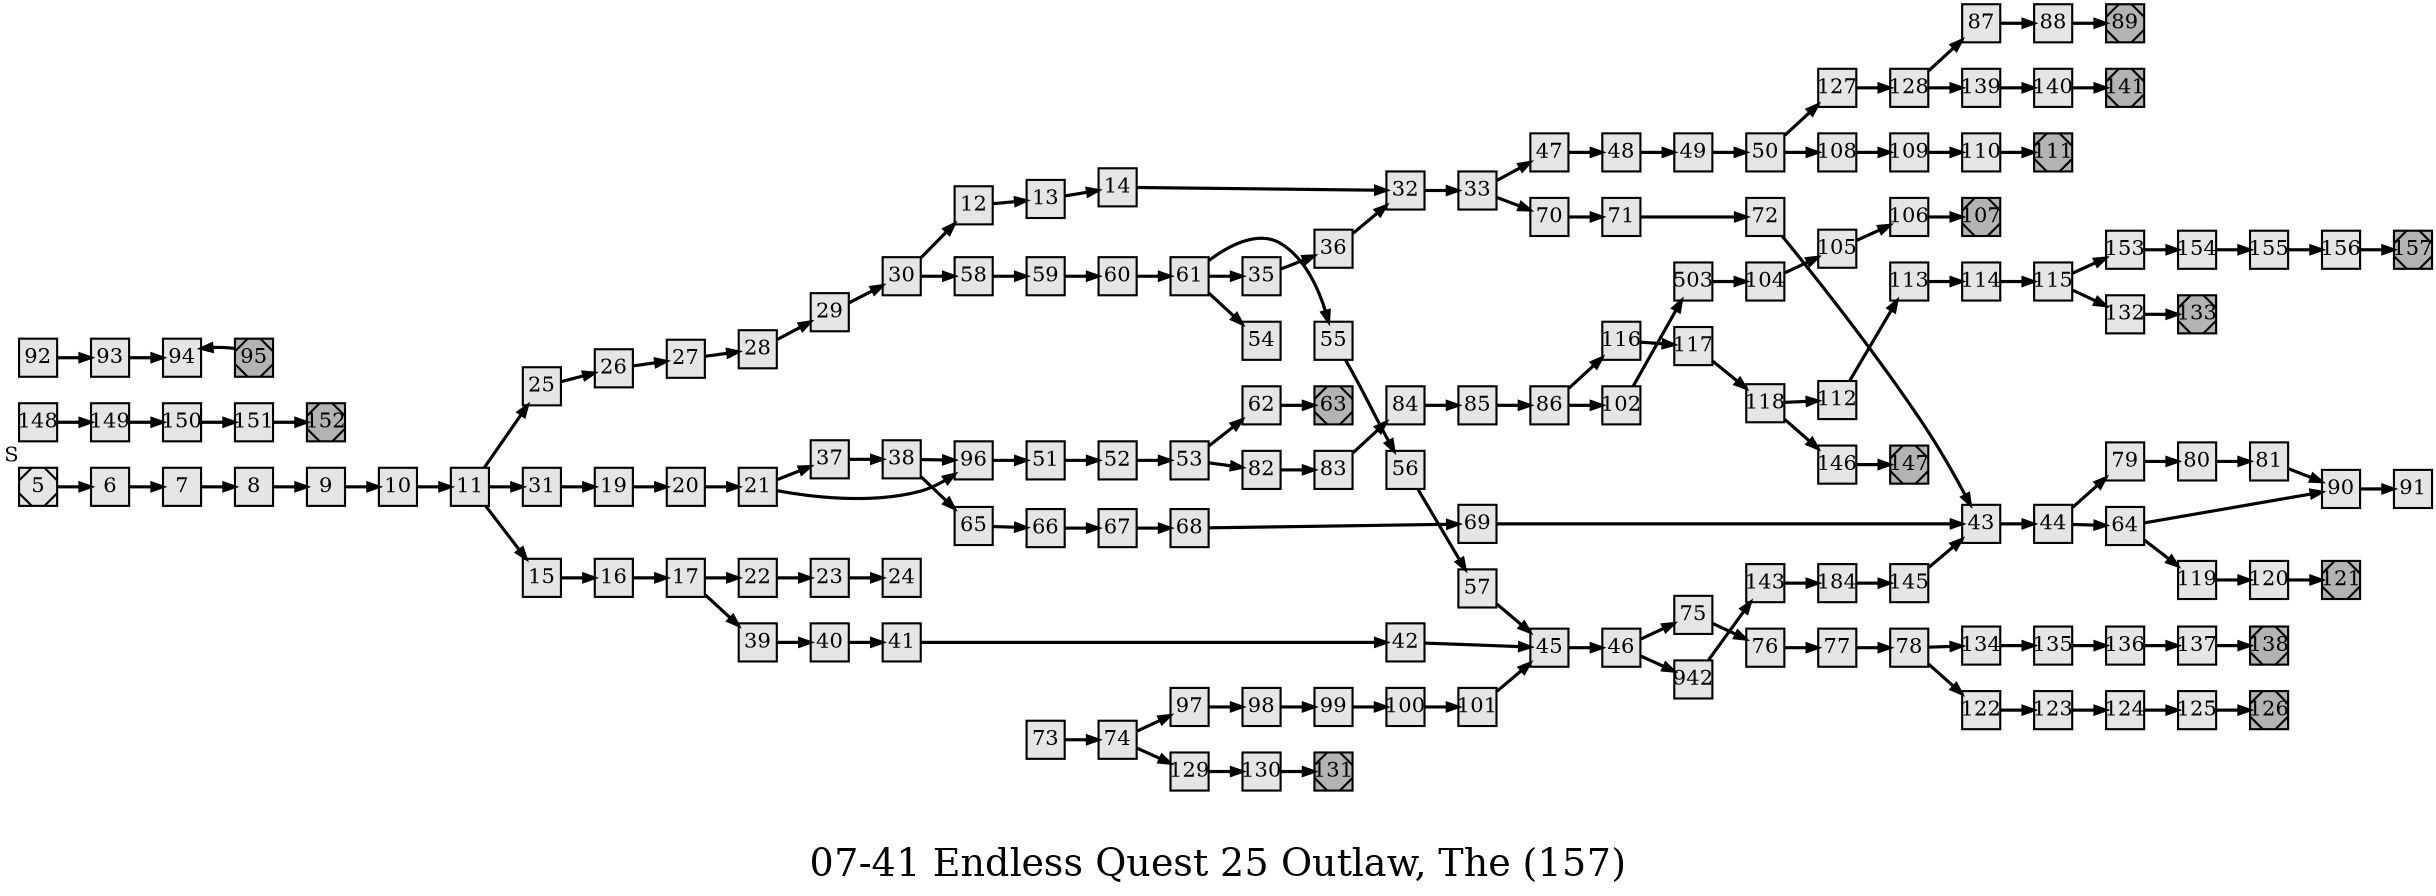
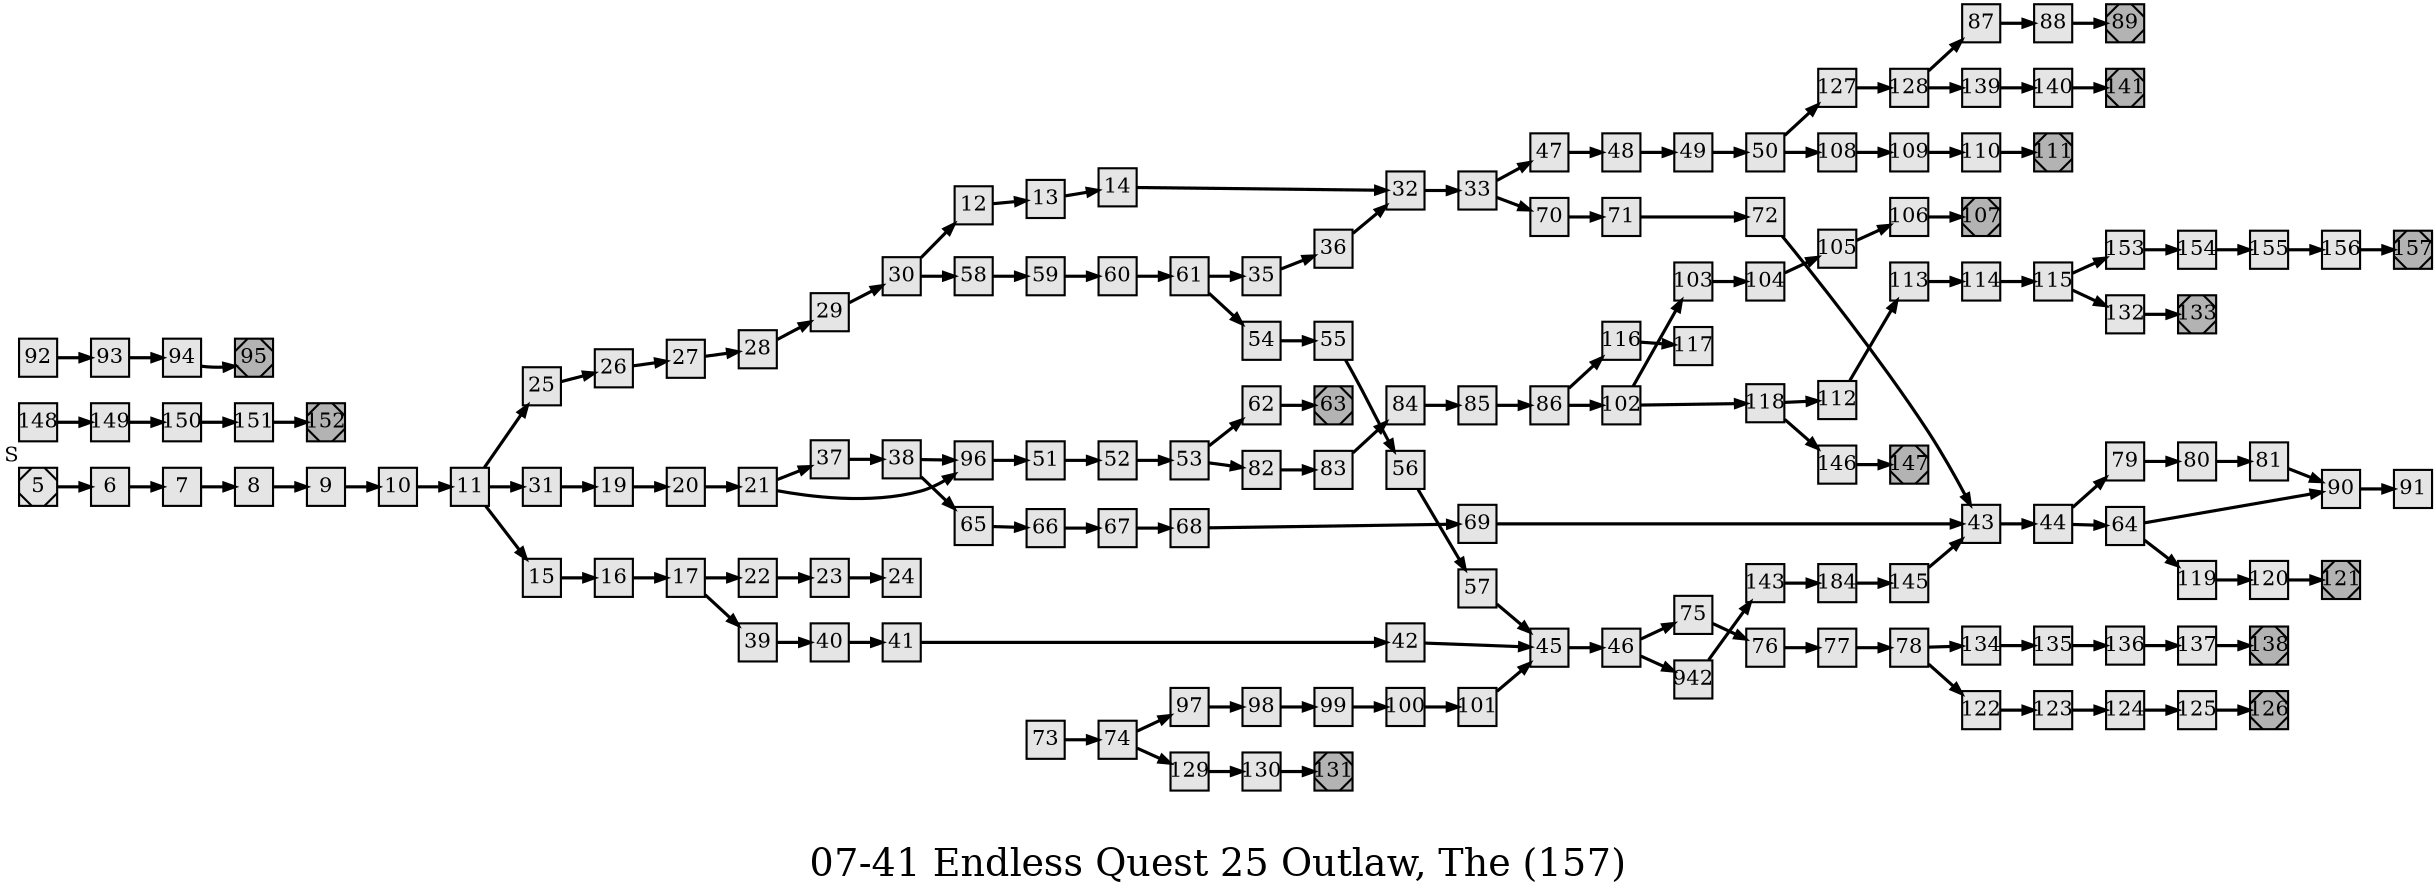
(1283, 245) -> (1292, 341)
(1693, 282) -> (1693, 282)
(223, 348) -> (213, 367)
(1725, 371) -> (1688, 404)
